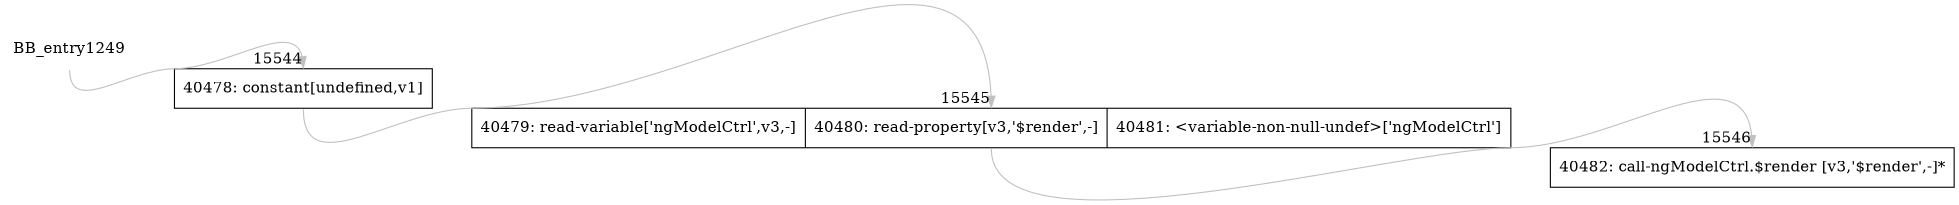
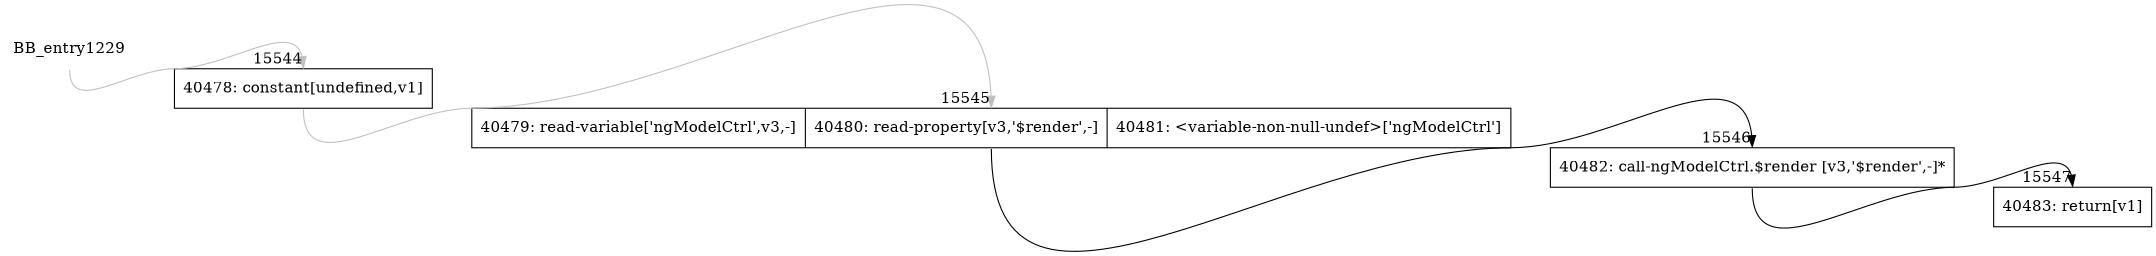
(70, 49) -> (70, 49)
(1373, 166) -> (1348, 177)
none -> (2073, 207)
